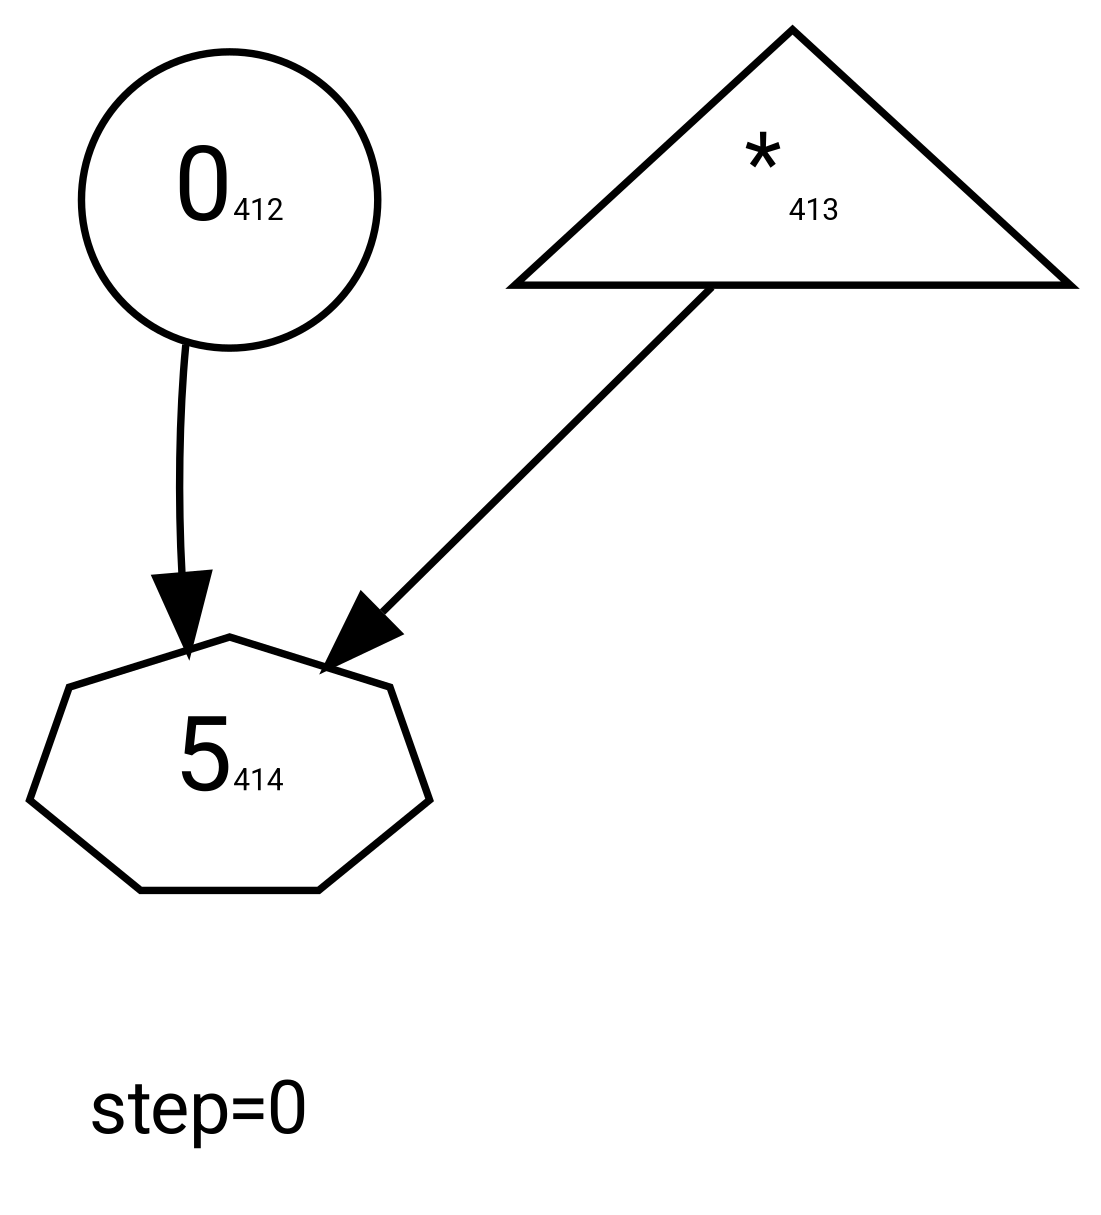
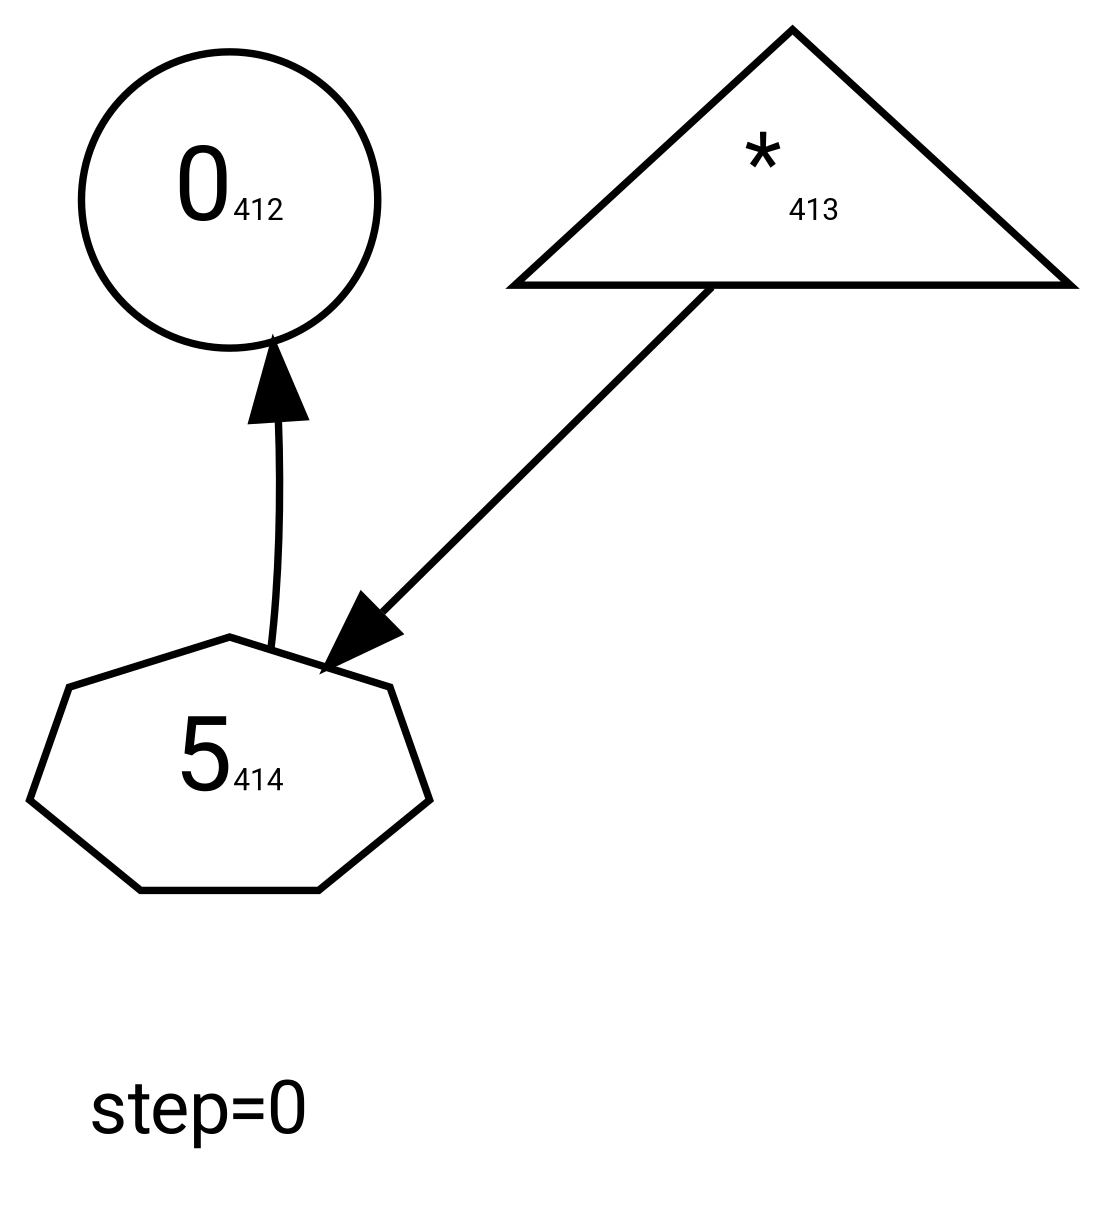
(180, 460) -> (279, 535)
